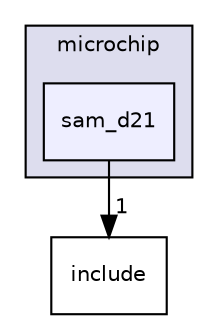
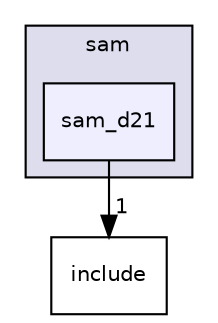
(109, 46) -> (109, 46)
